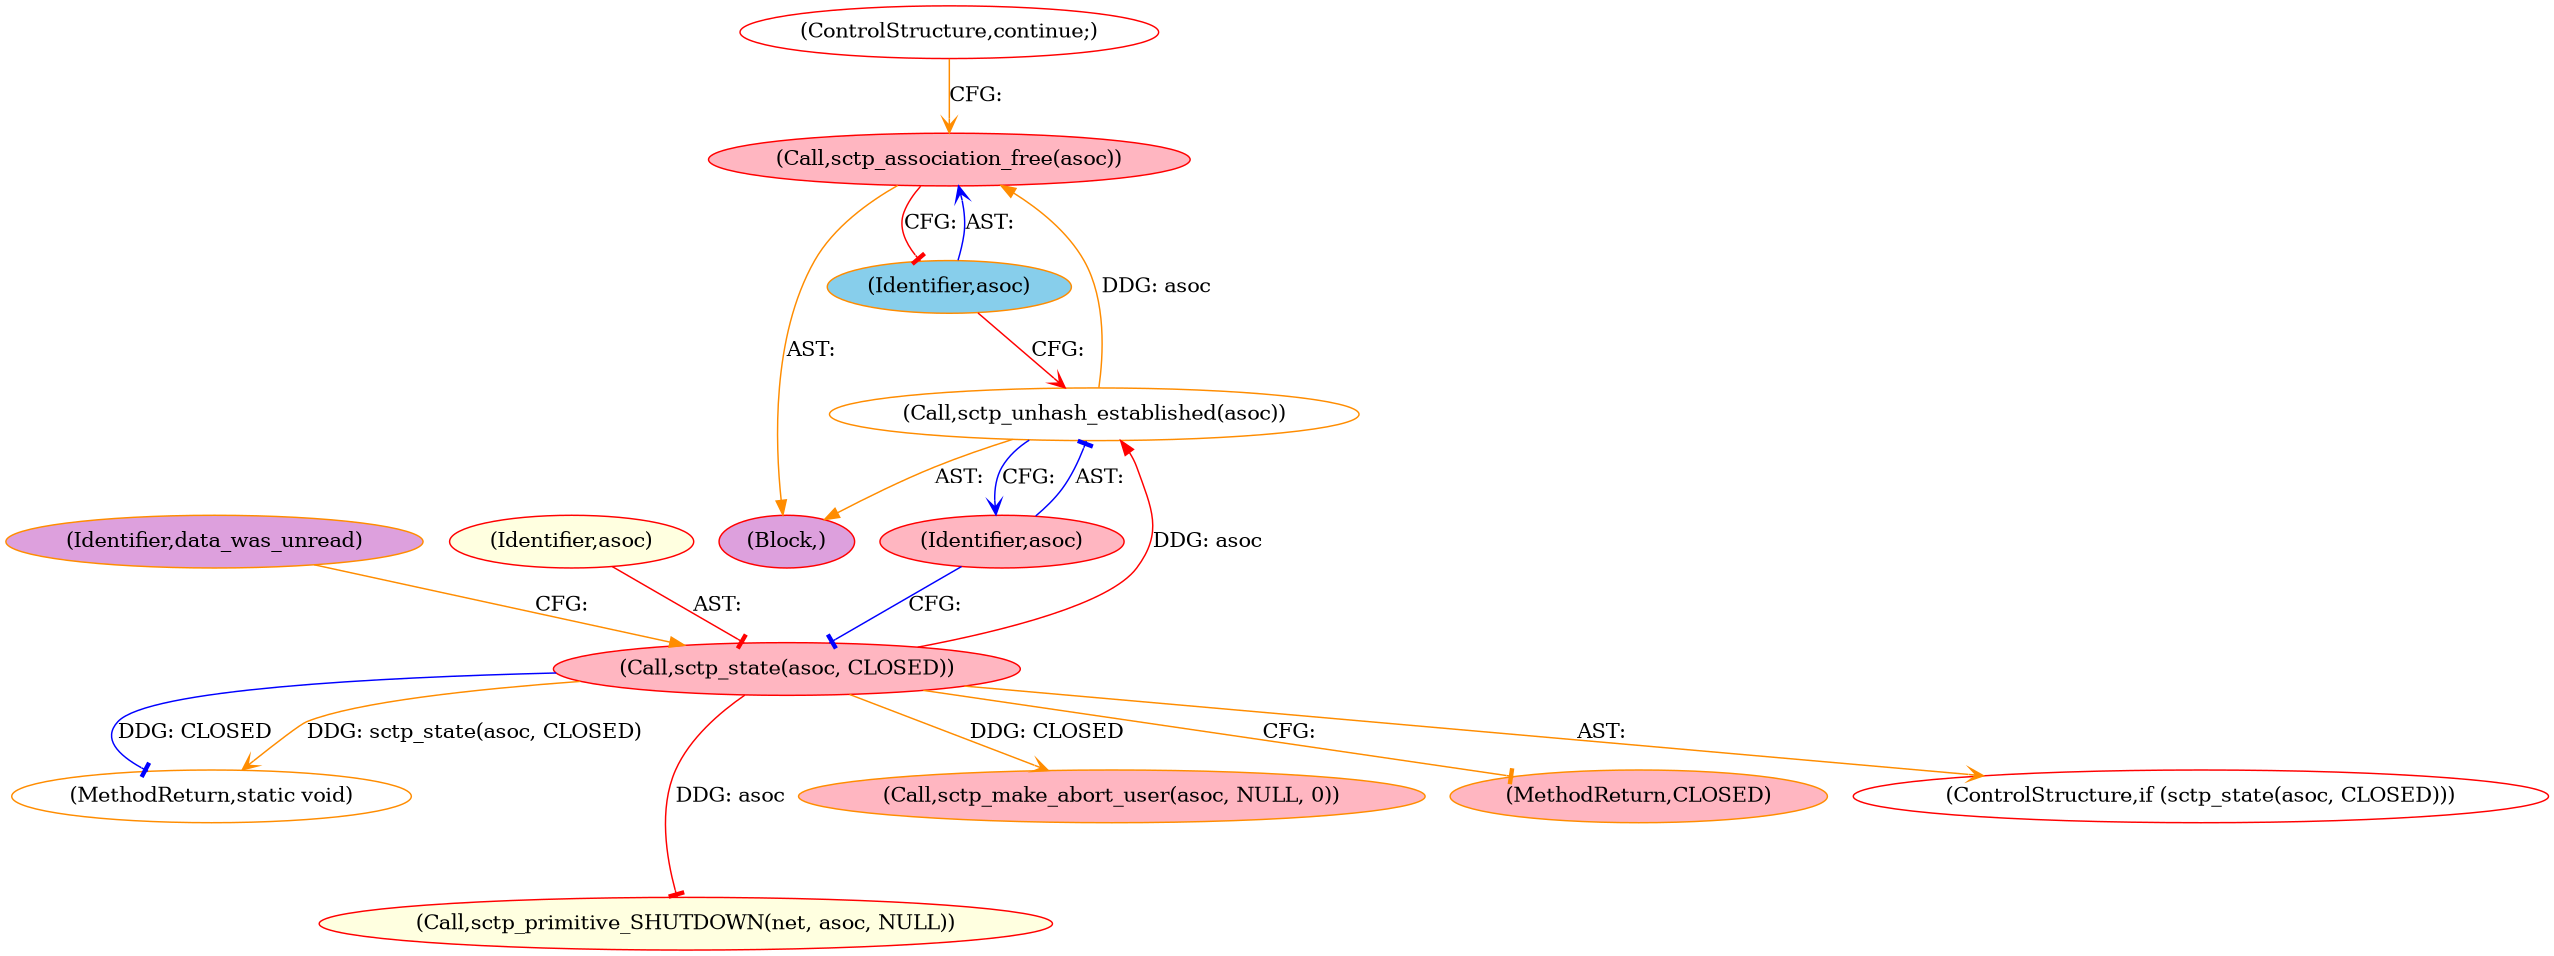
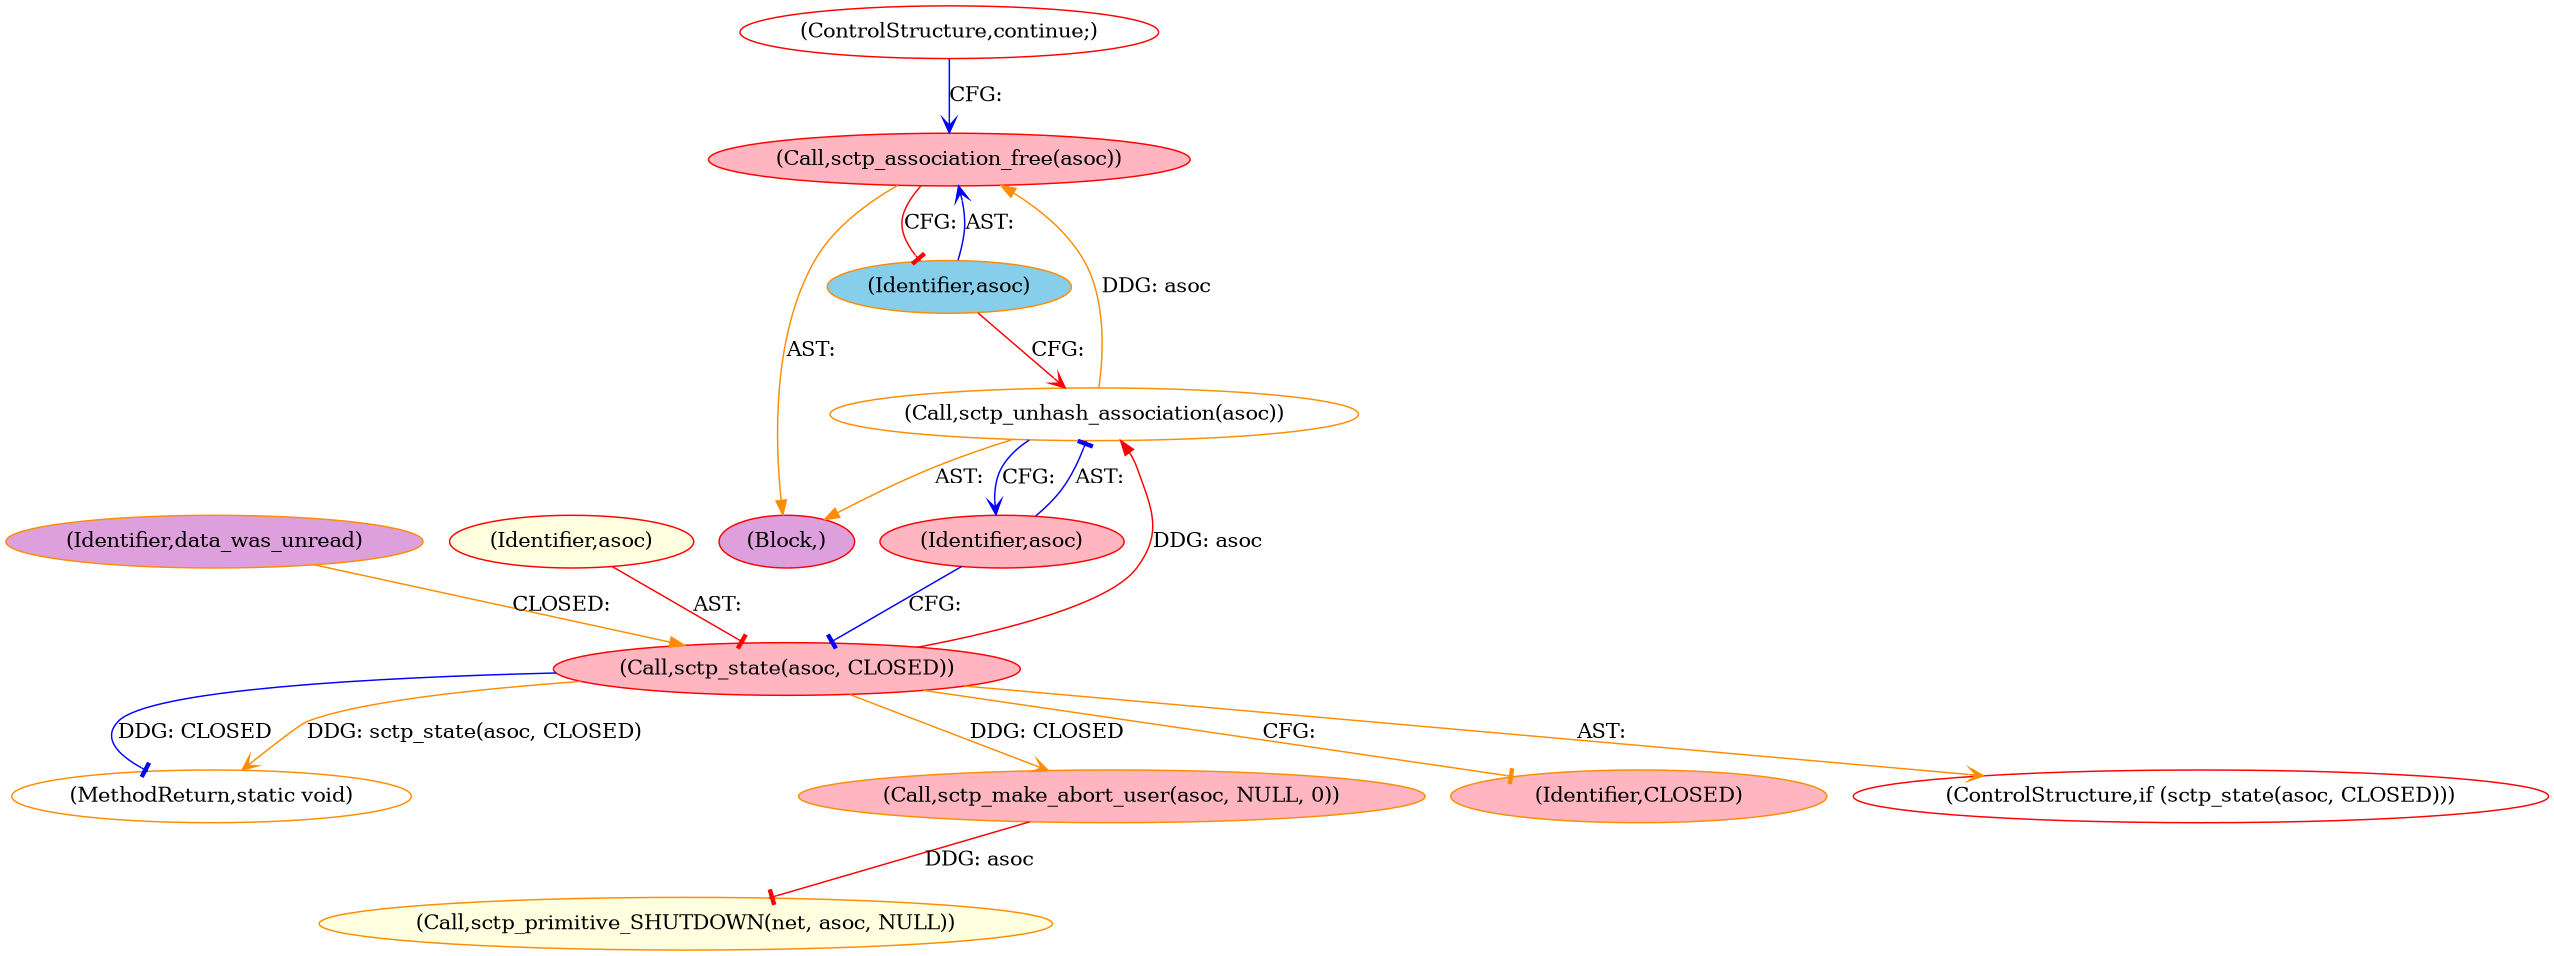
(949, 89) -> (949, 89)
(1094, 414) -> (1094, 414)
(565, 605) -> (565, 605)
(672, 779) -> (903, 859)
(1639, 796) -> (1639, 796)
(686, 924) -> (686, 924)
